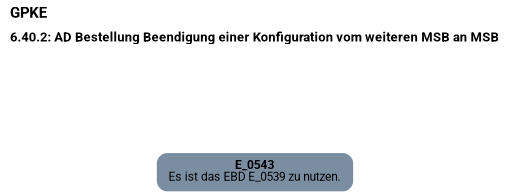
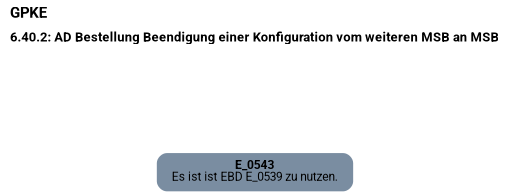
(255, 177) -> (255, 177)
